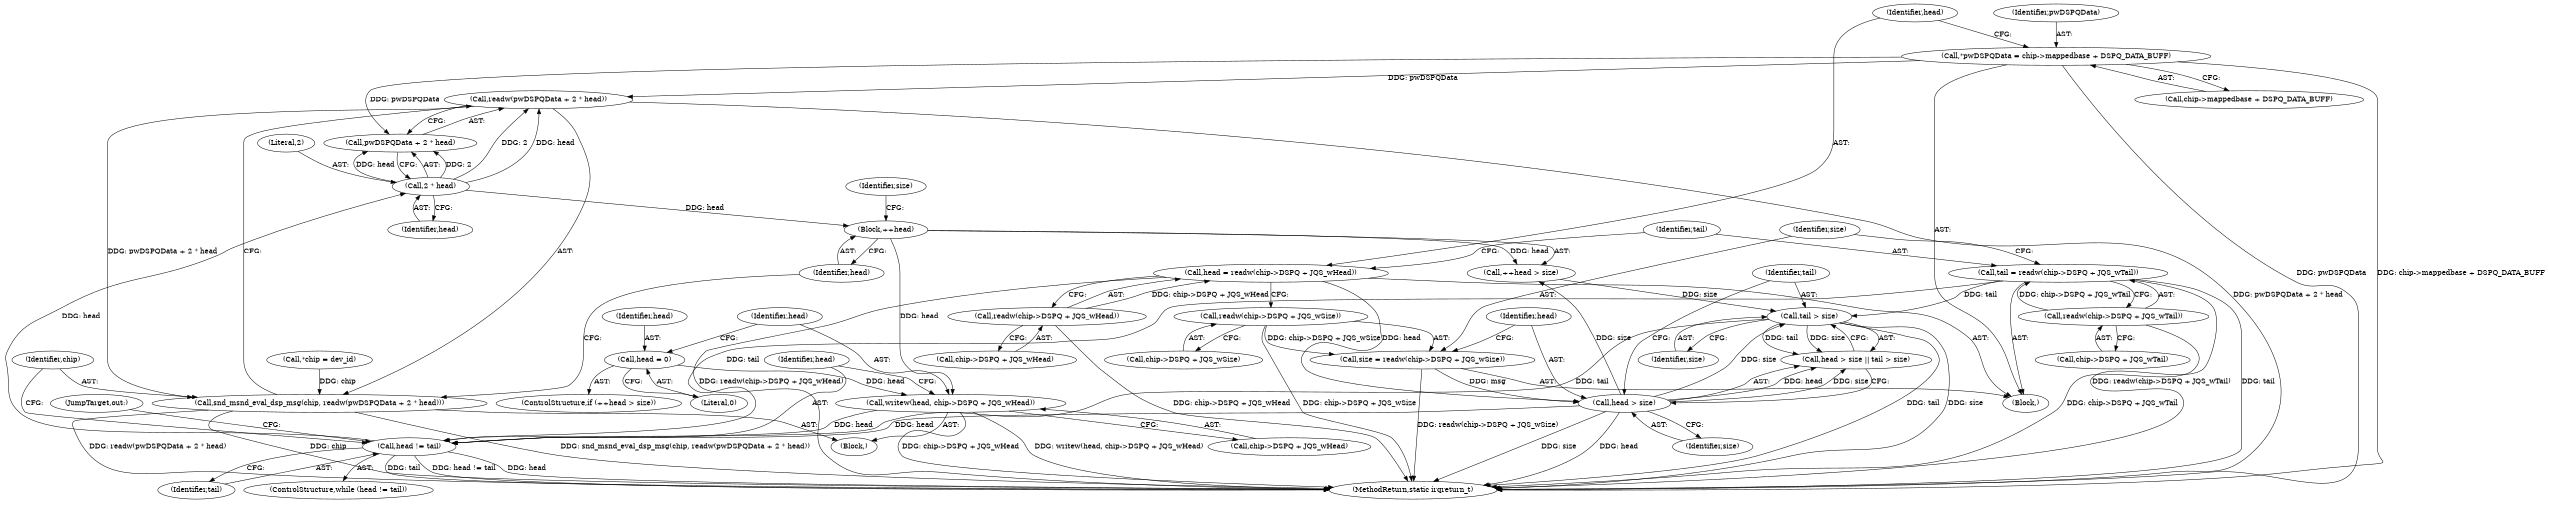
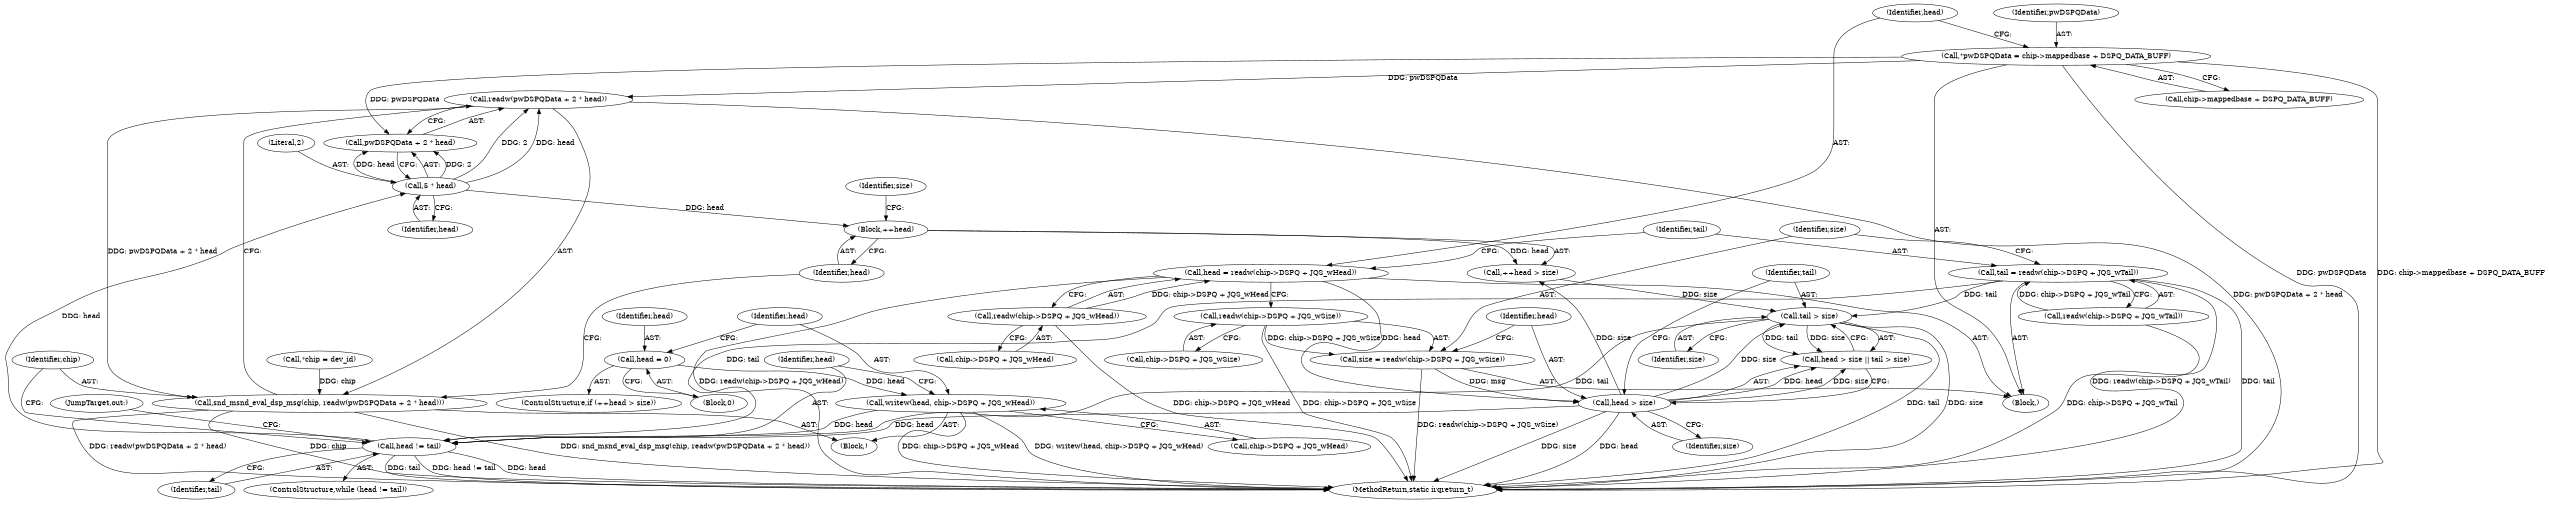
(431, 186) -> (431, 186)
(900, 332) -> none
(2113, 360) -> none
(719, 403) -> (719, 403)
